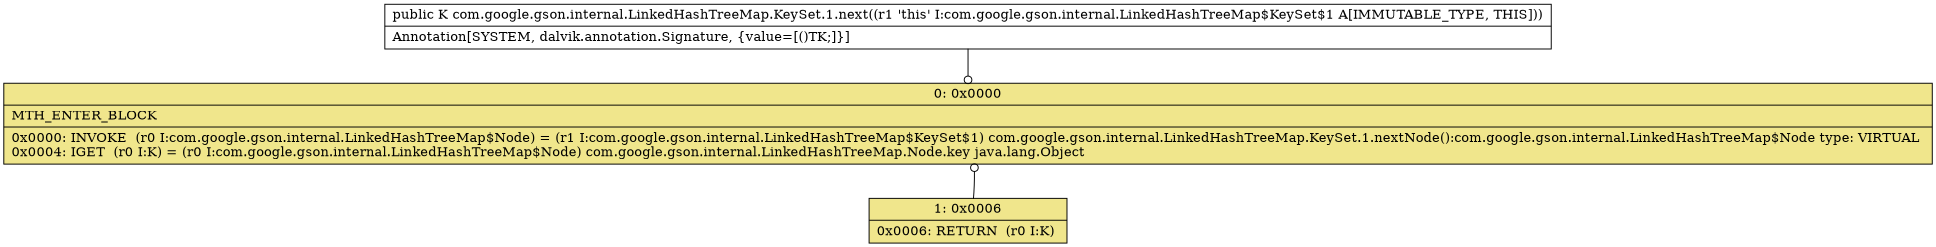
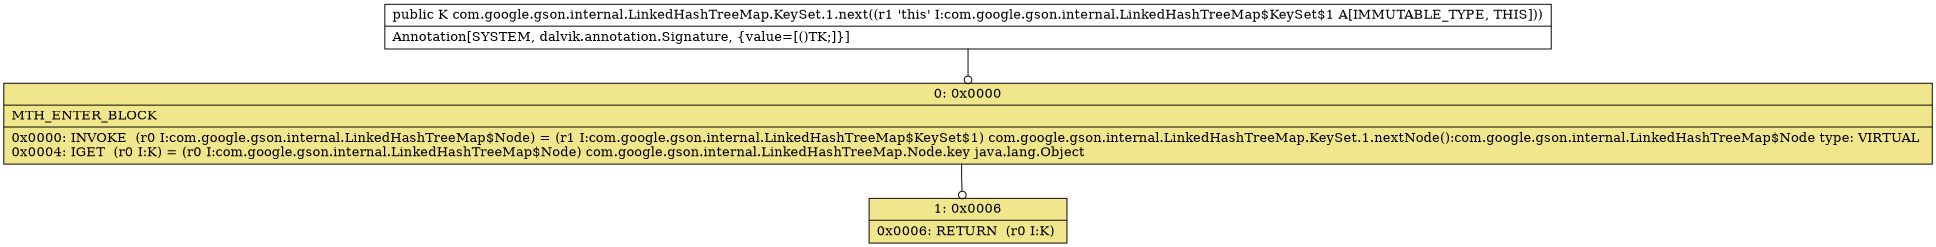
(974, 185) -> (962, 177)
